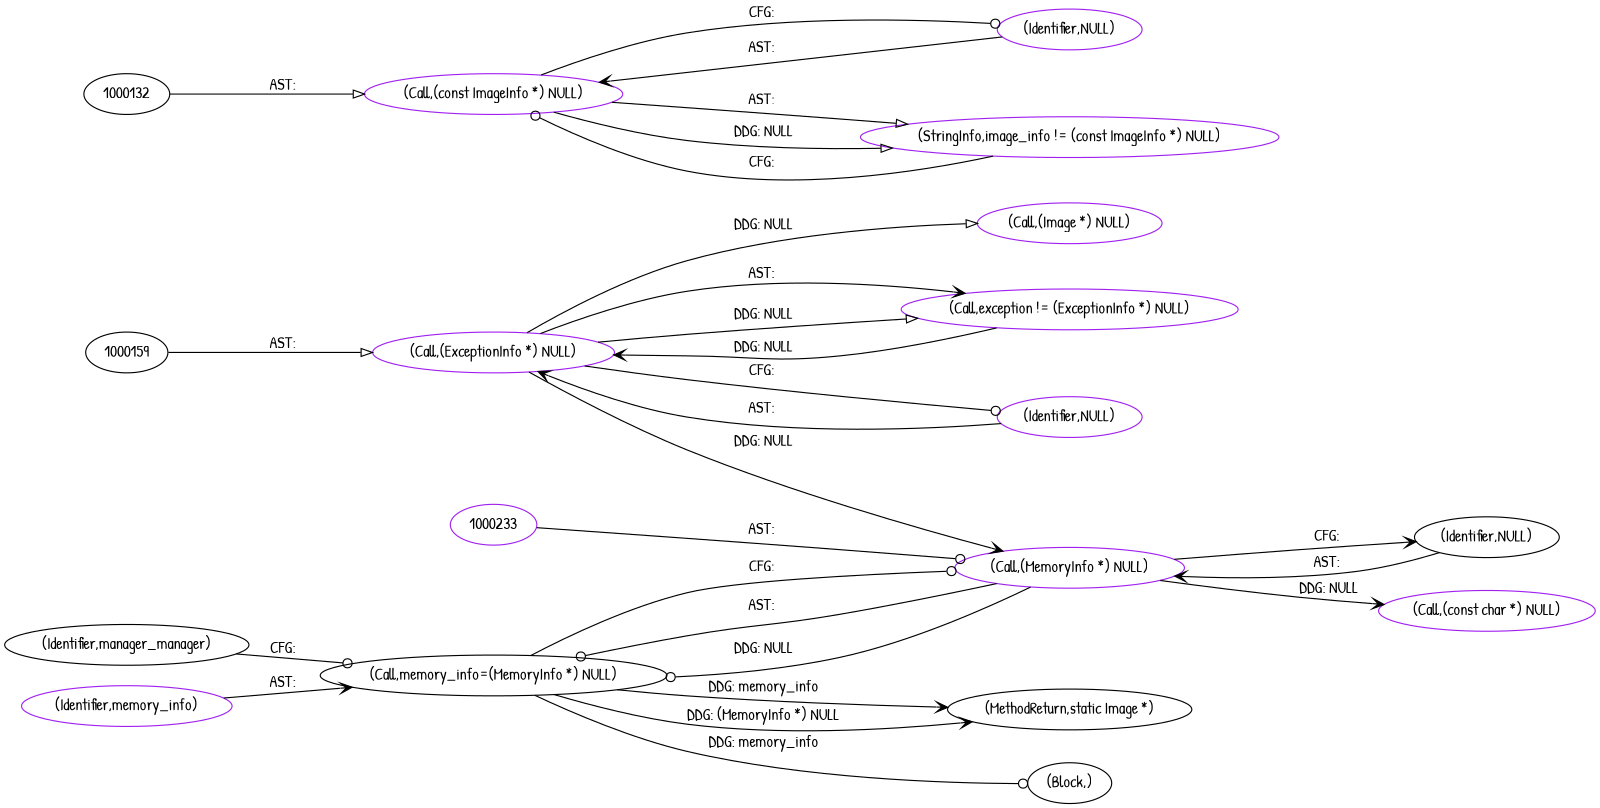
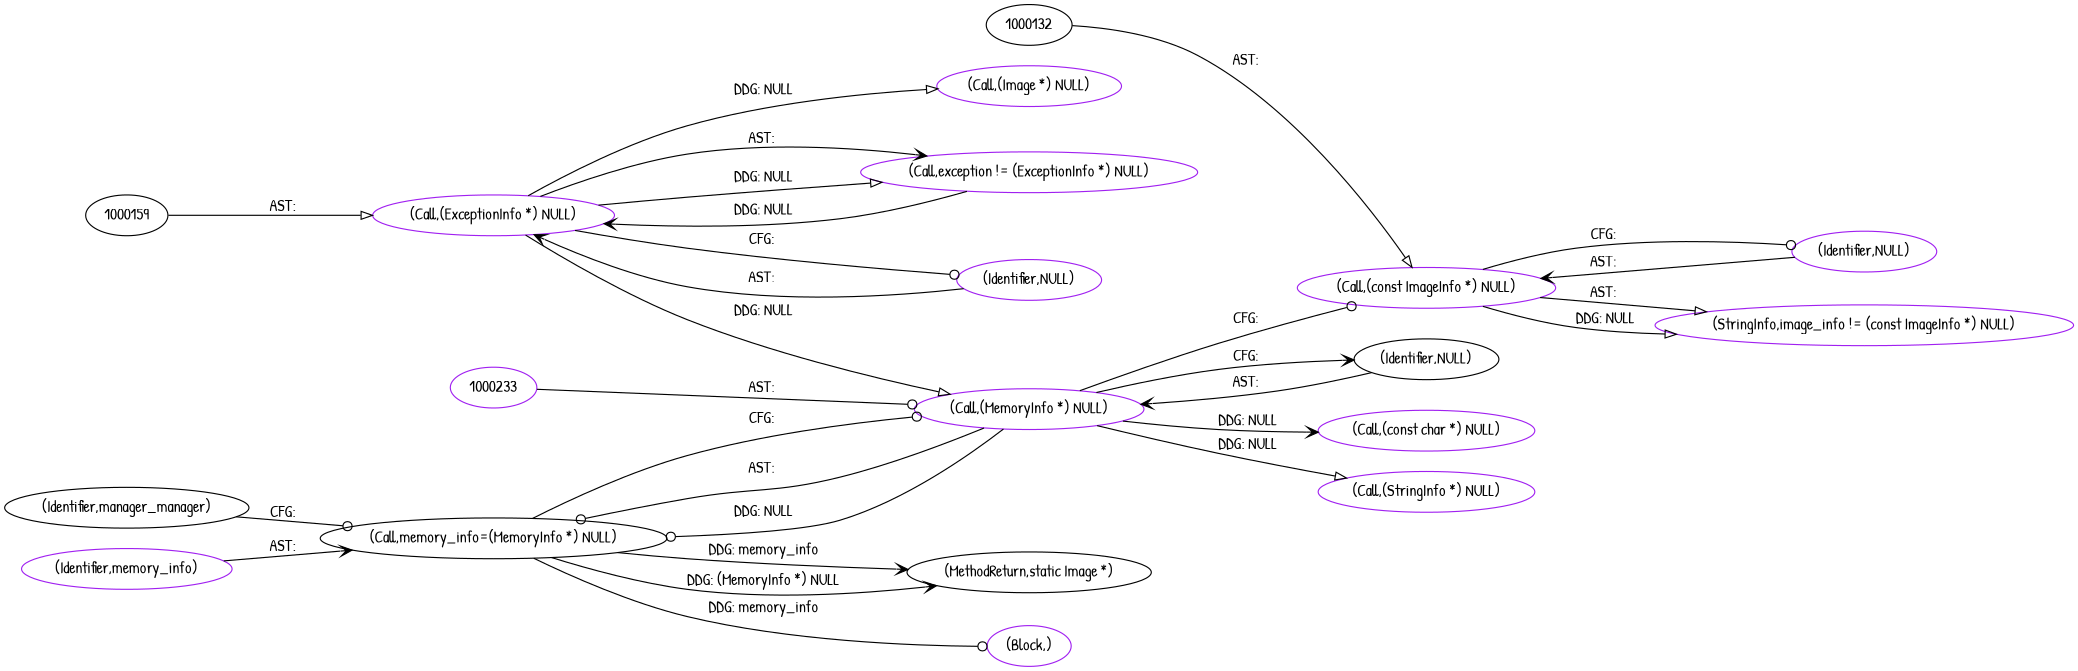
(762, 179) -> (1212, 345)
(754, 475) -> (724, 333)
none -> (1427, 492)
(1070, 783) -> (1029, 646)
